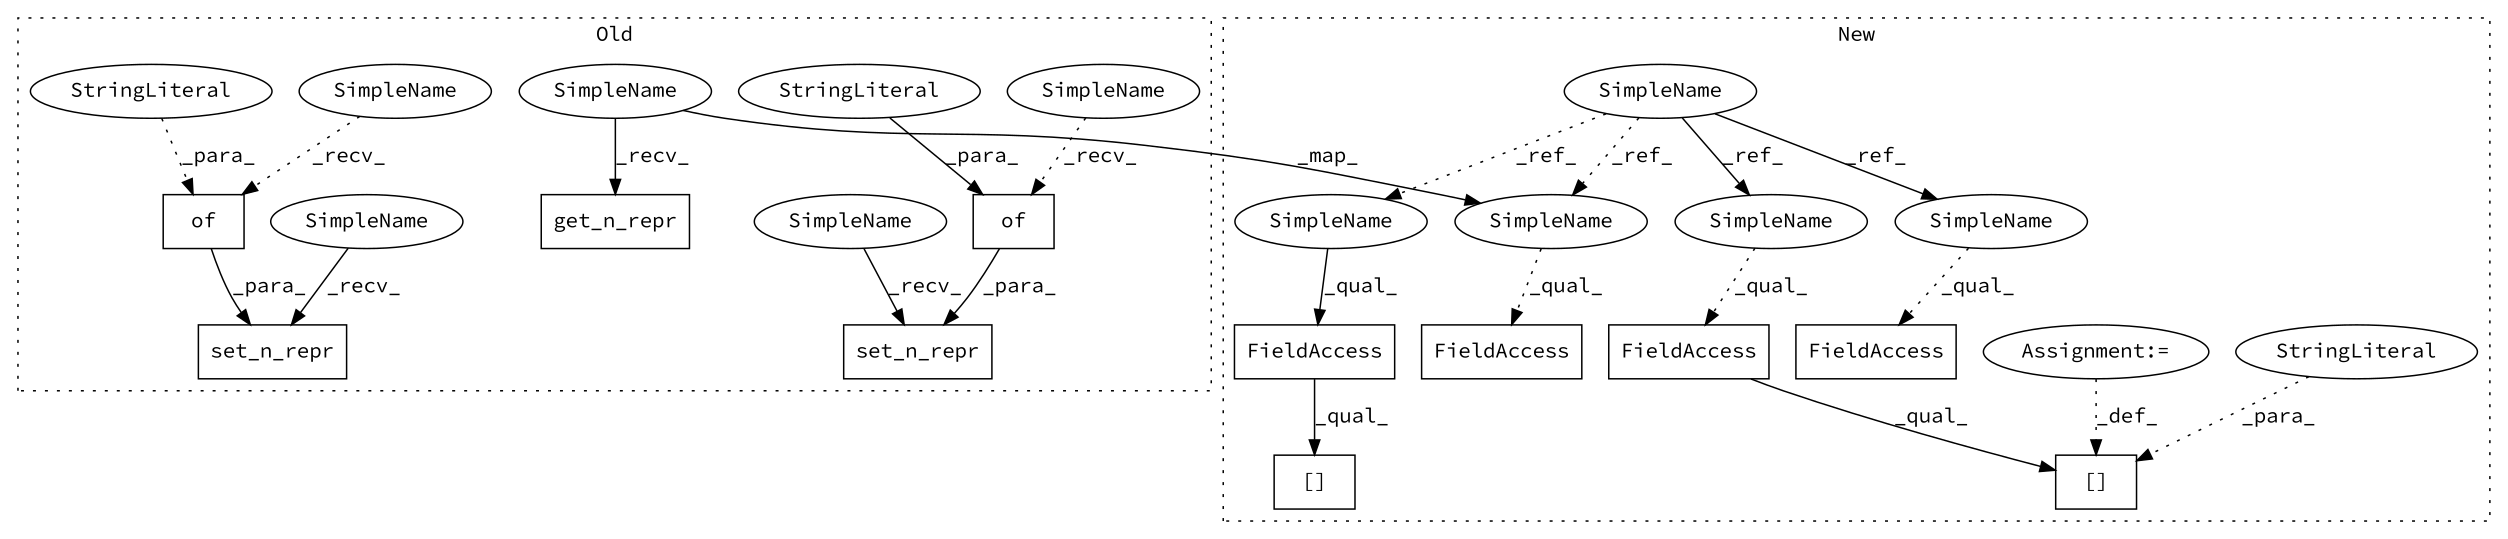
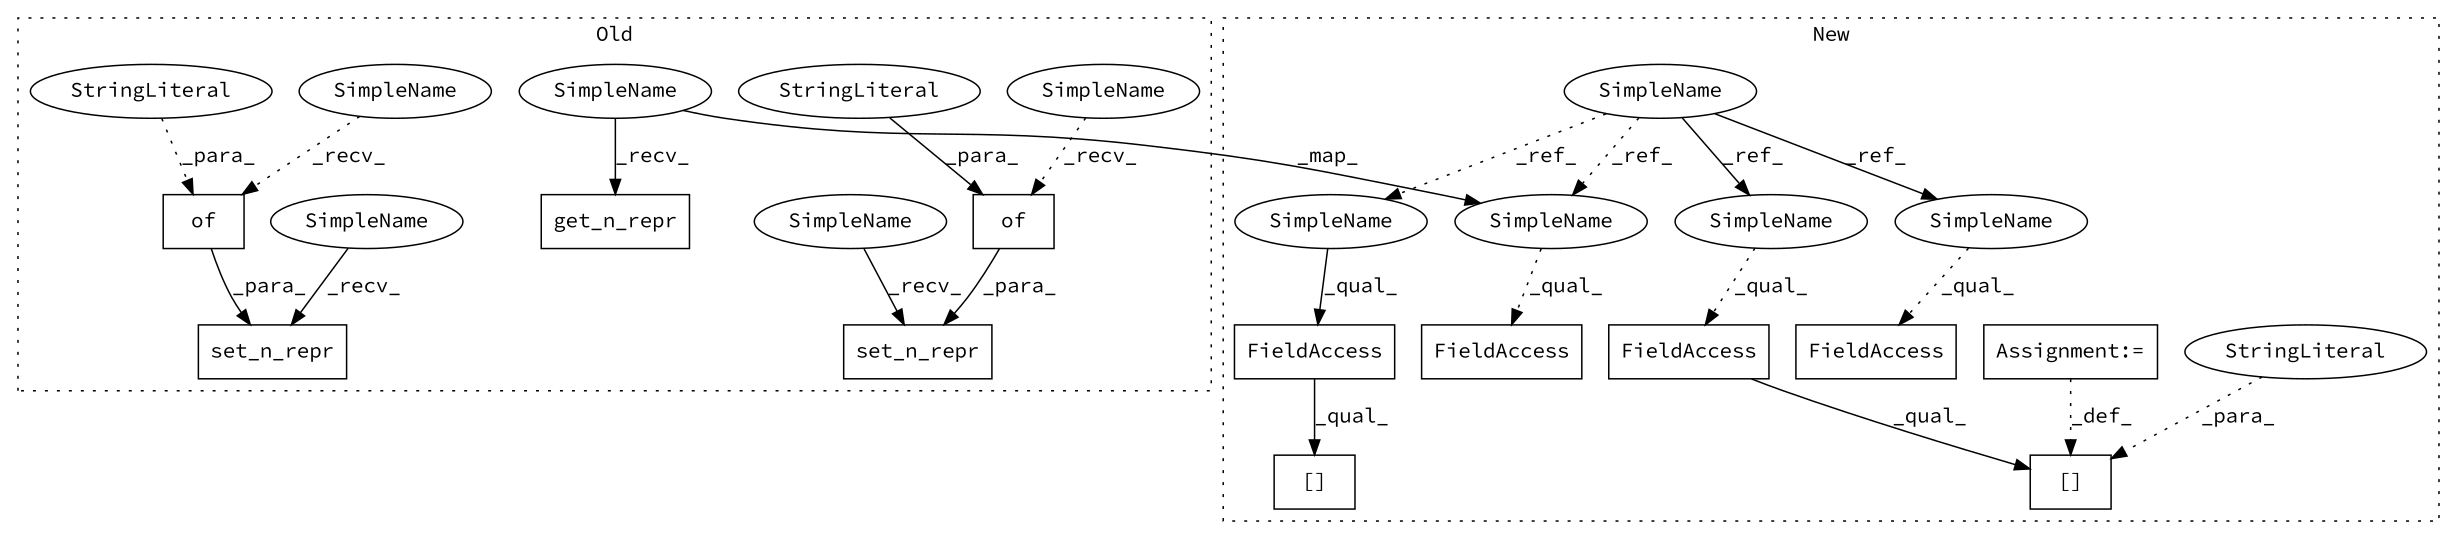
(2096, 352) -> (2071, 352)
